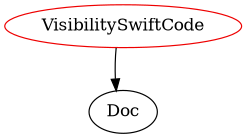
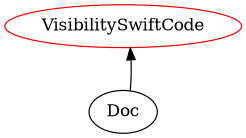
(115, 63) -> (131, 76)
